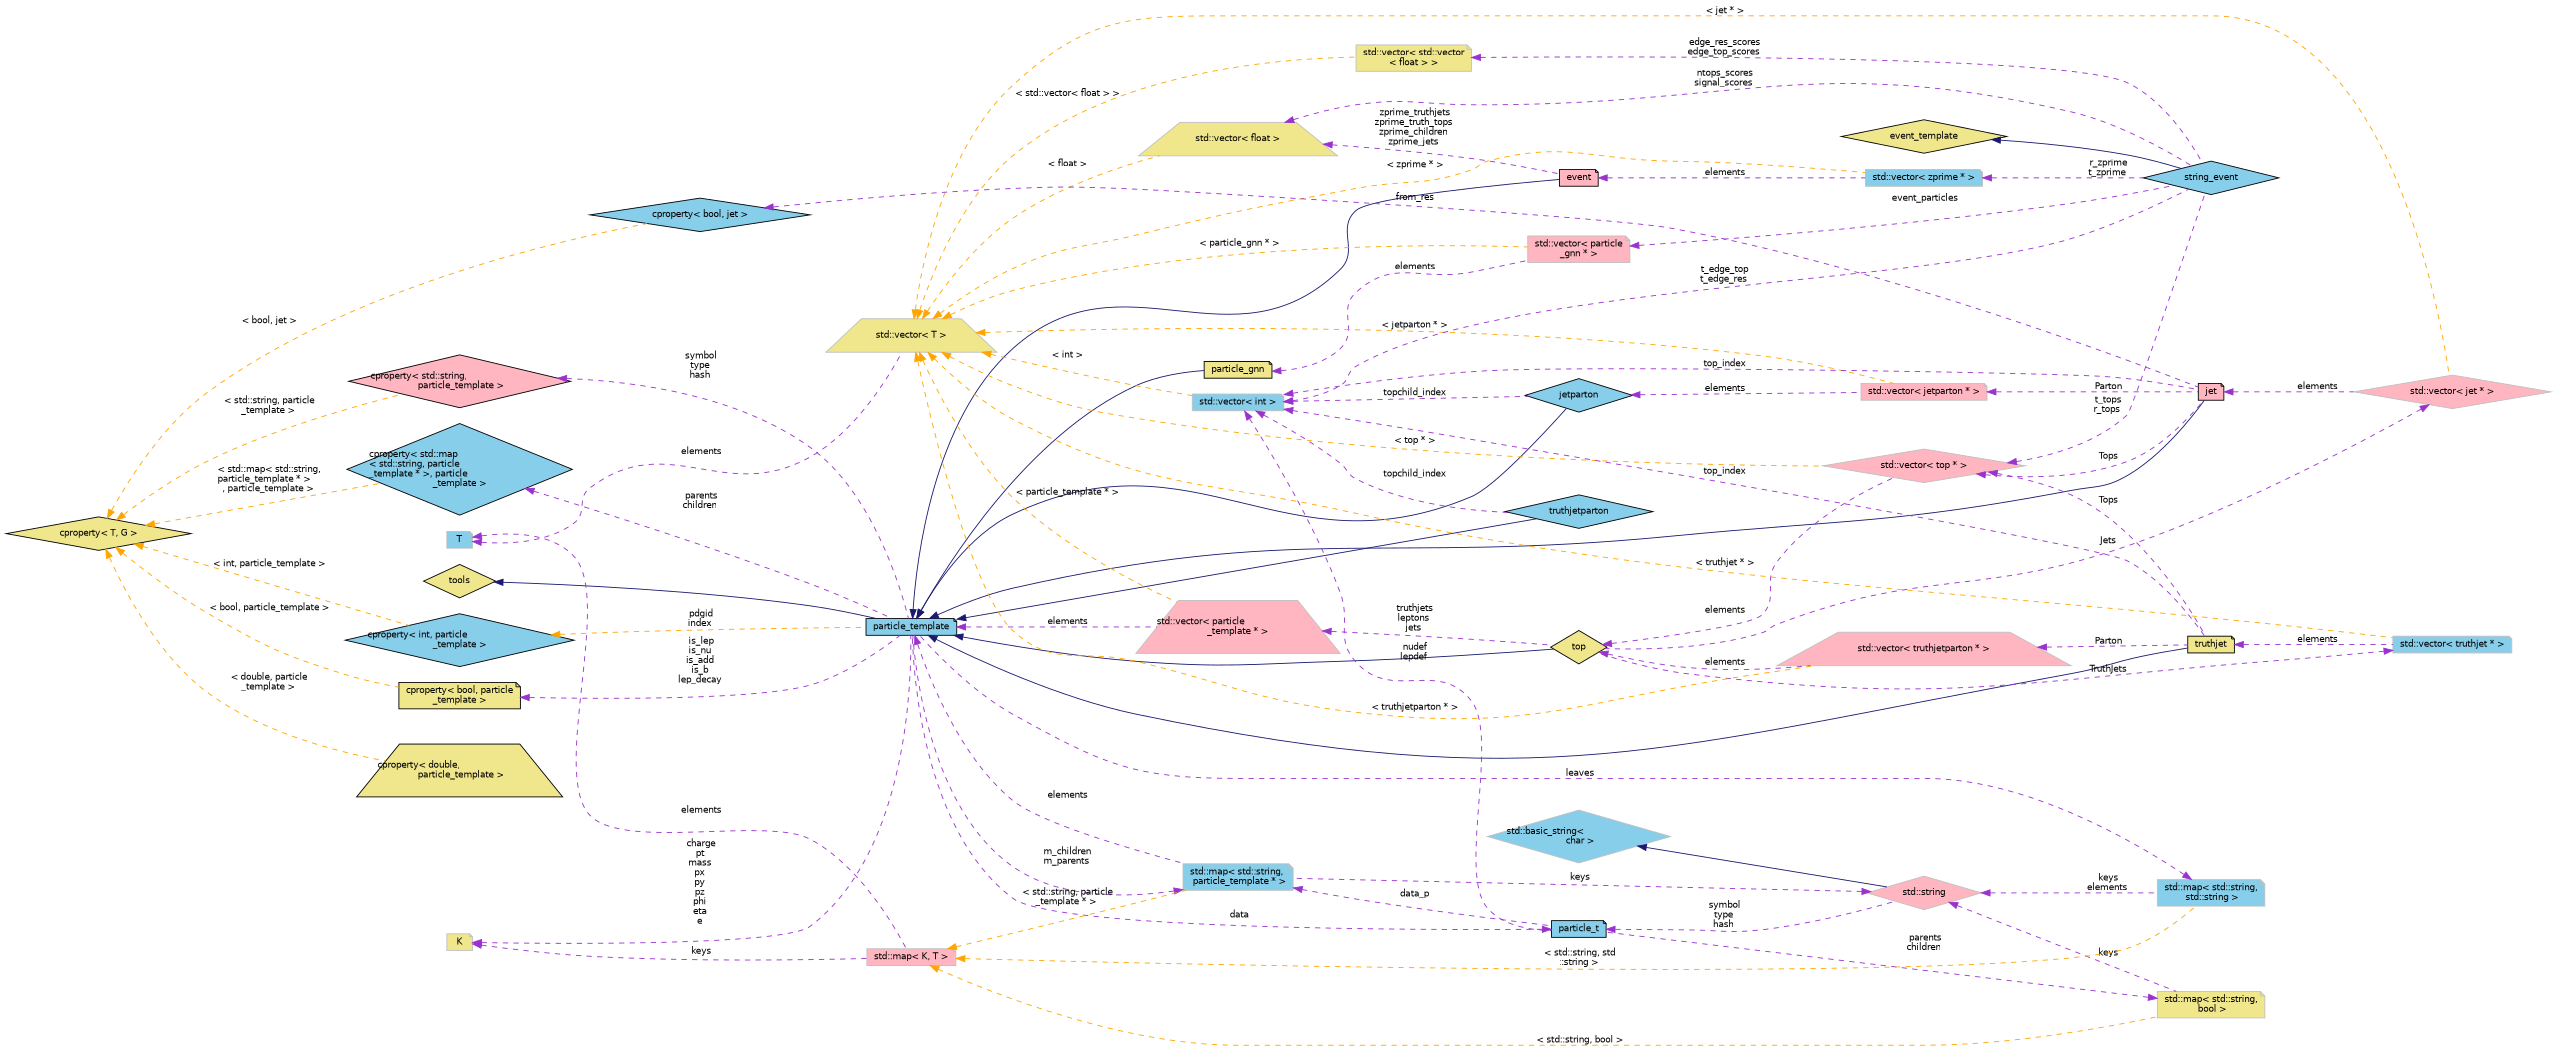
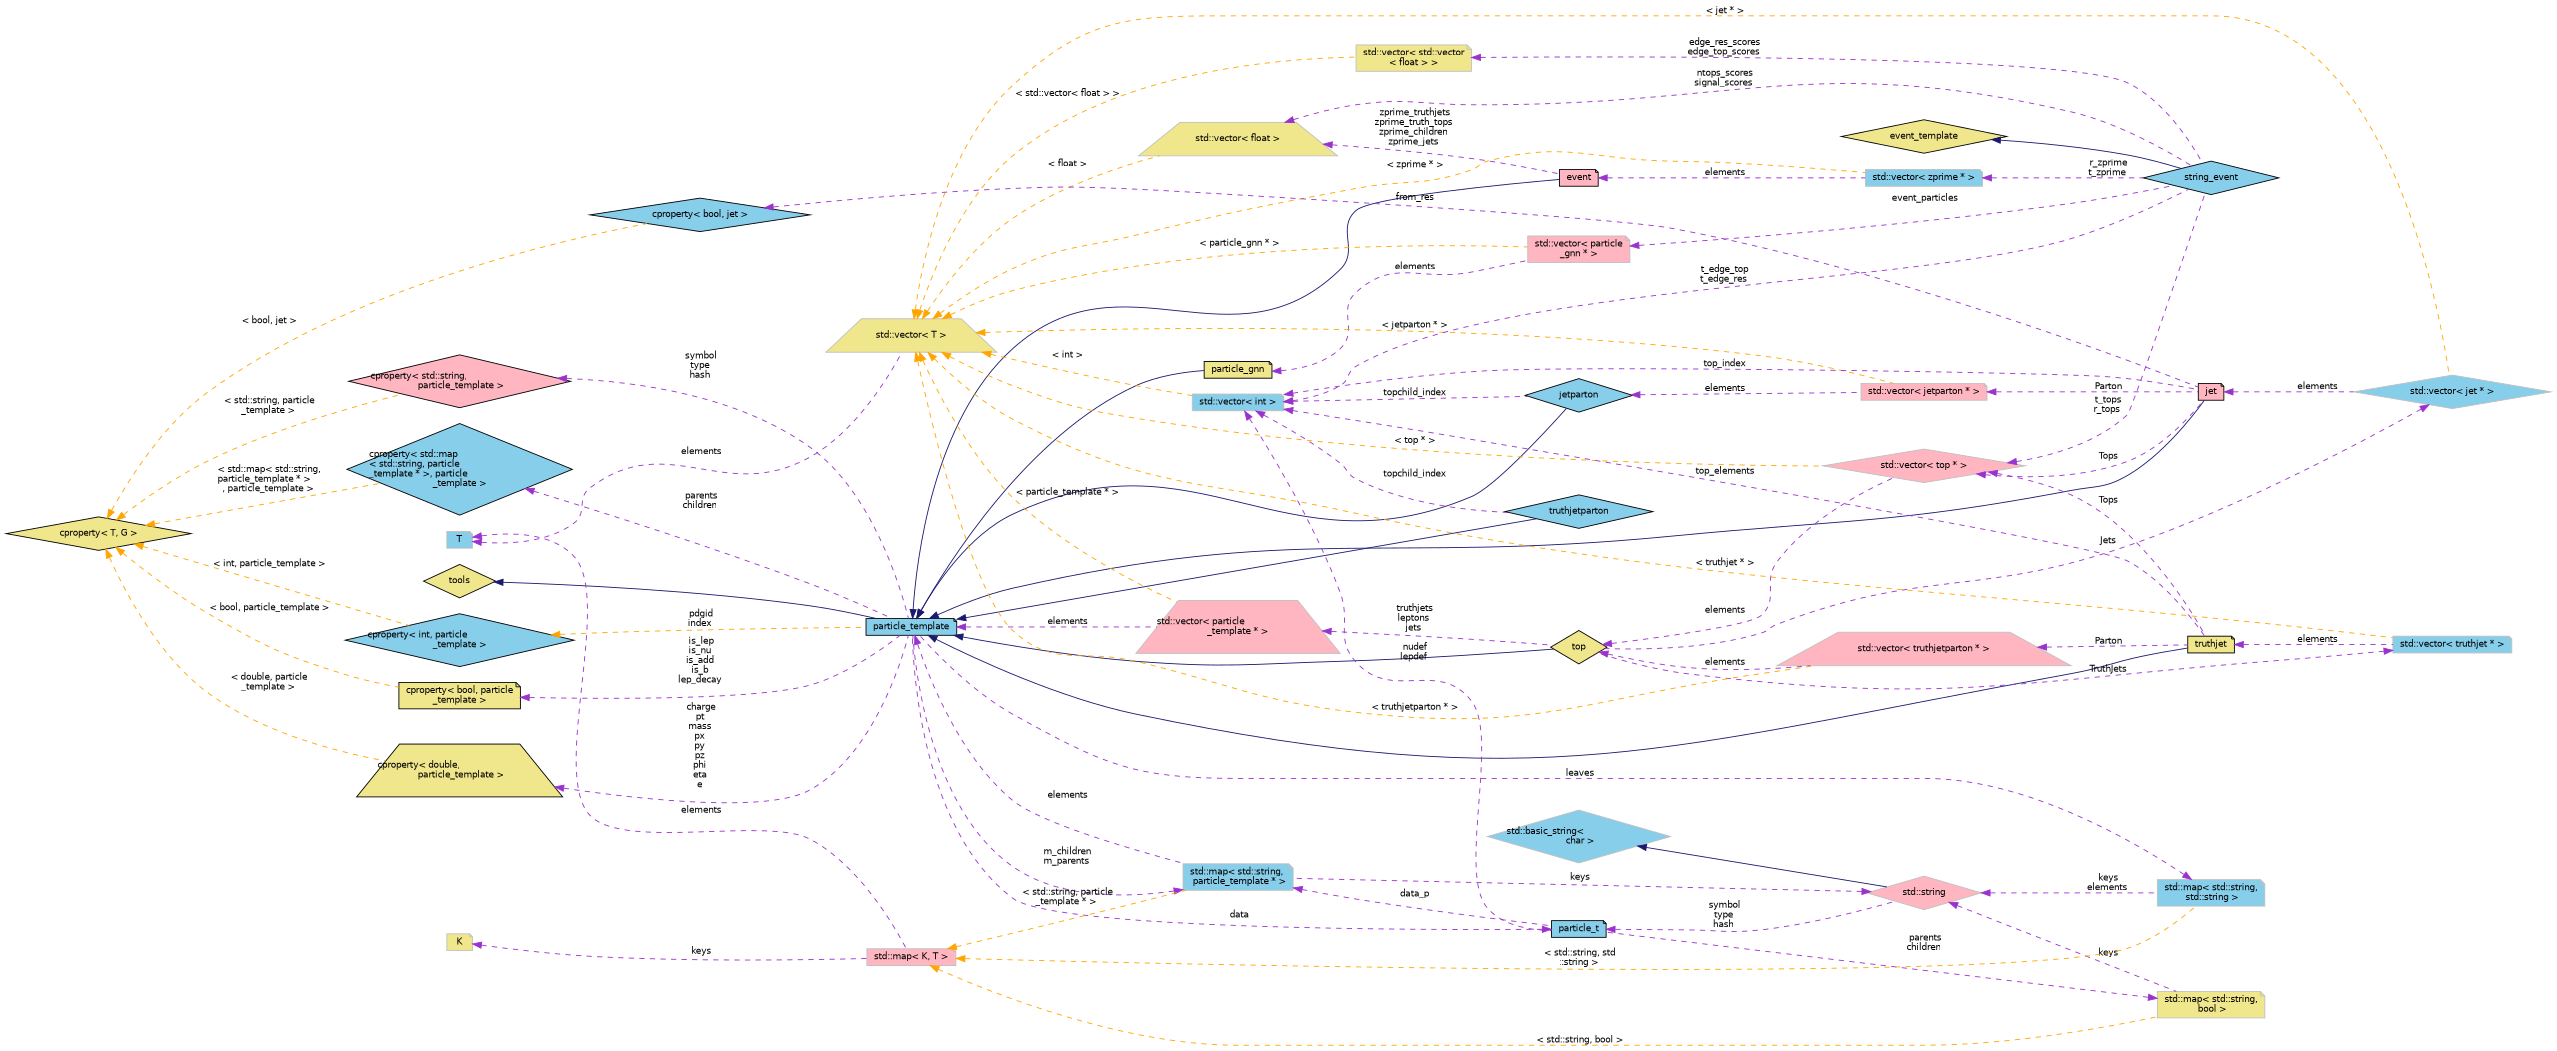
(2452, 392) -> (2452, 392)
(1724, 472) -> (1724, 472)
(804, 928) -> (781, 799)
